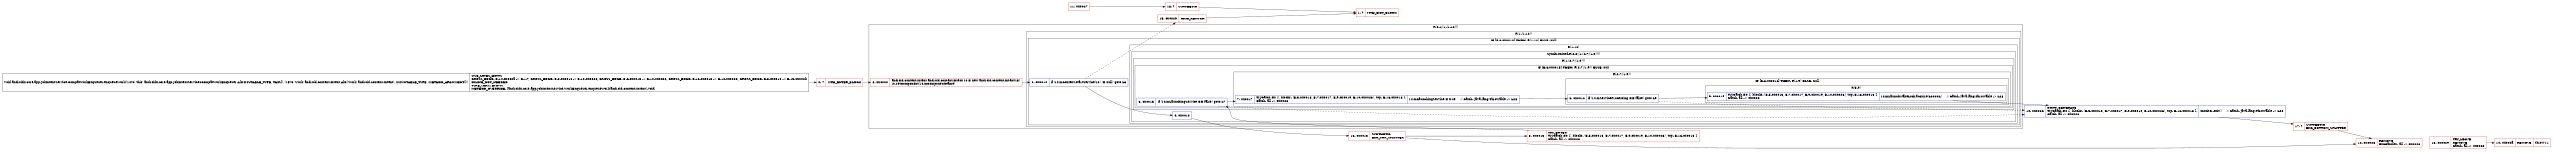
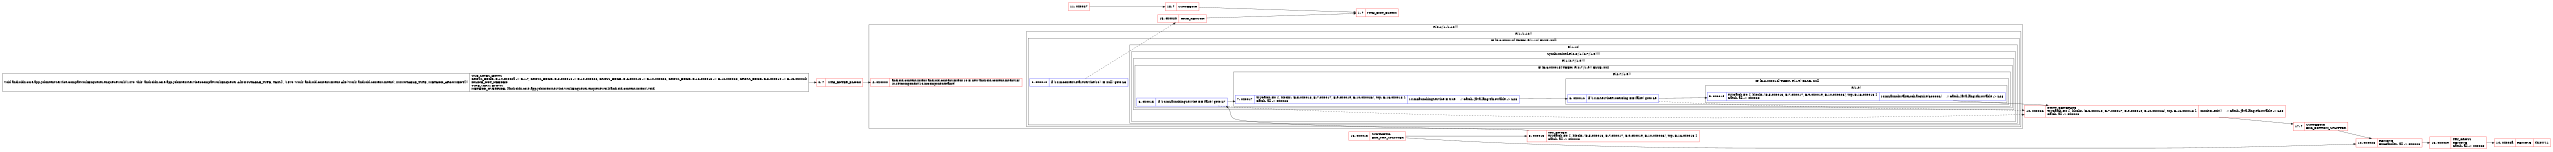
(1025, 82) -> none
(1856, 88) -> (1856, 88)
(2155, 111) -> (2155, 111)
(1182, 116) -> none
(2462, 139) -> (2462, 139)
none -> (2425, 143)
